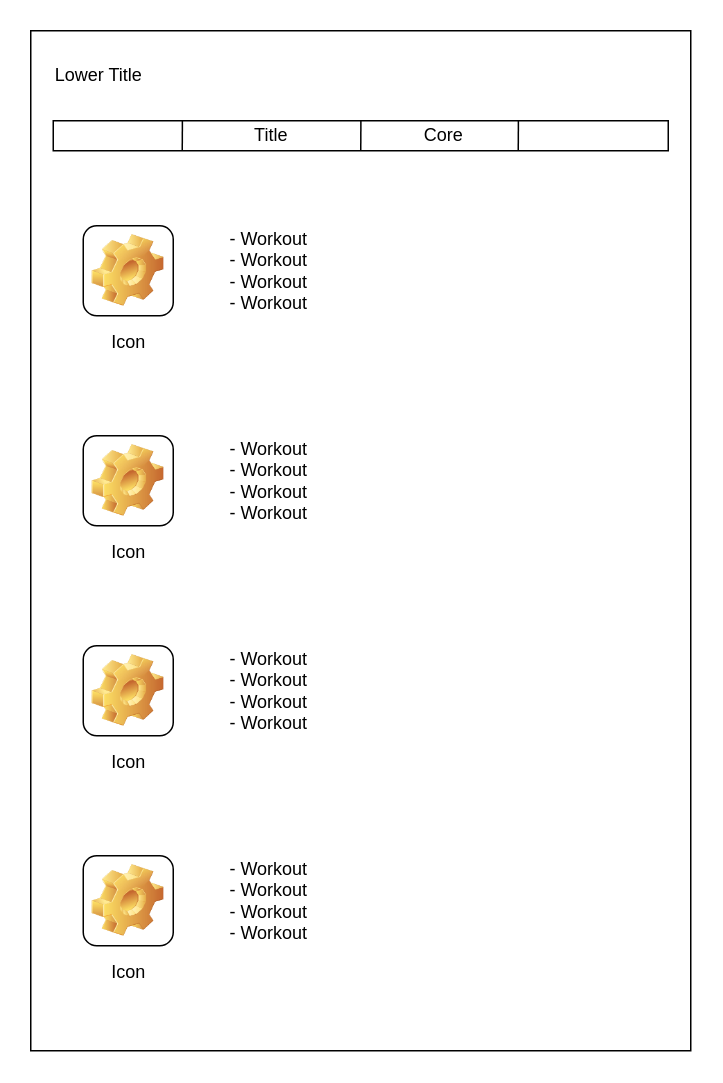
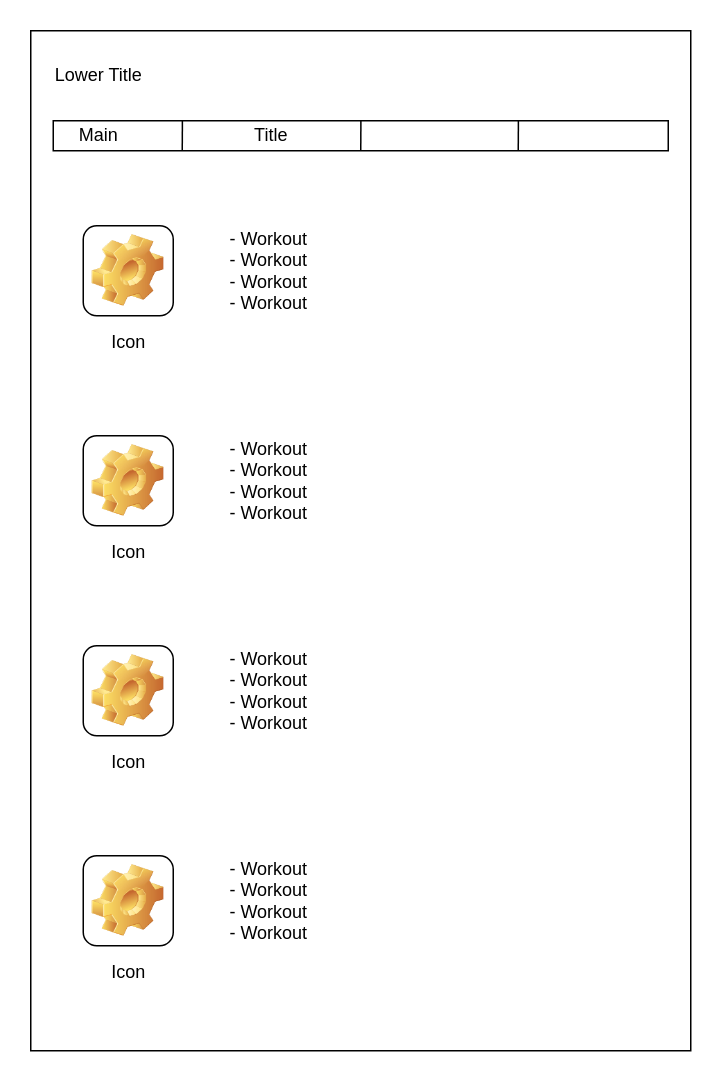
none -> (98, 136)
(443, 136) -> none
